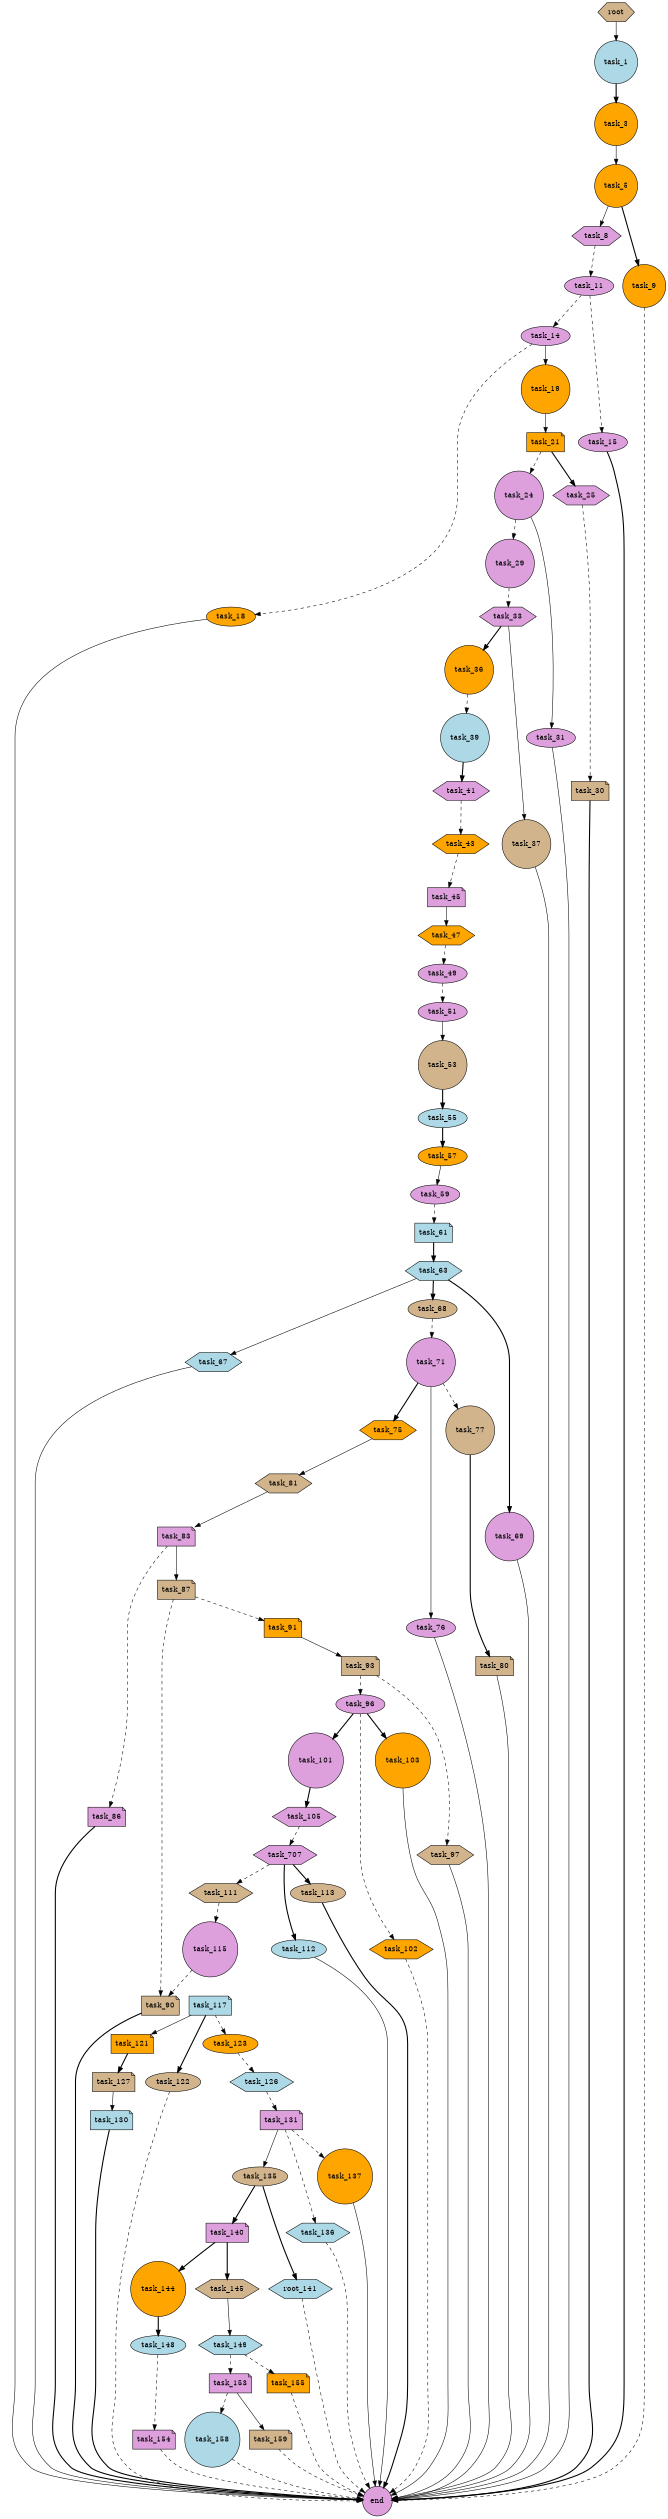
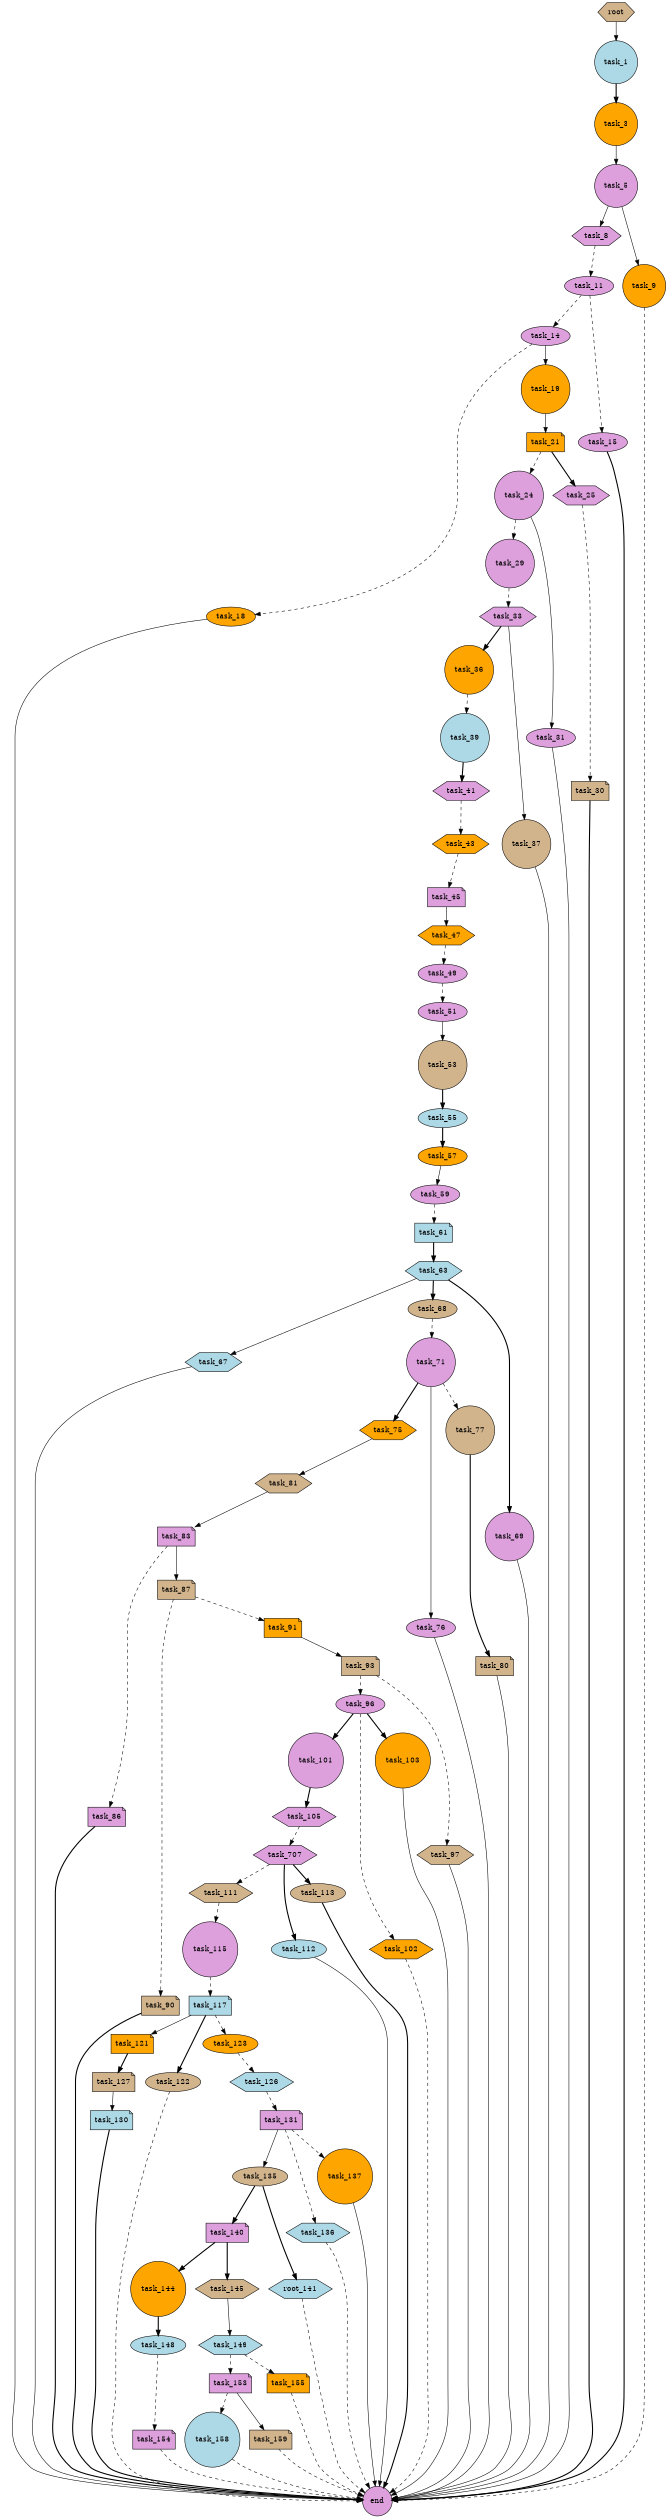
(616, 186) -> (616, 186)
(629, 233) -> (629, 233)
(182, 1981) -> (210, 1984)
